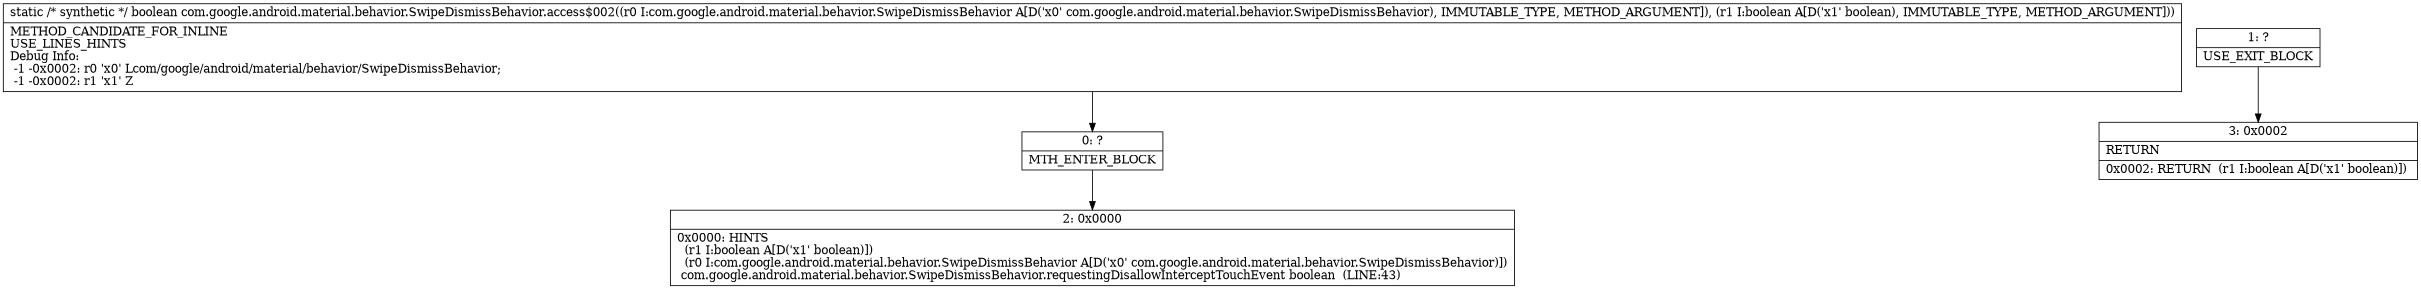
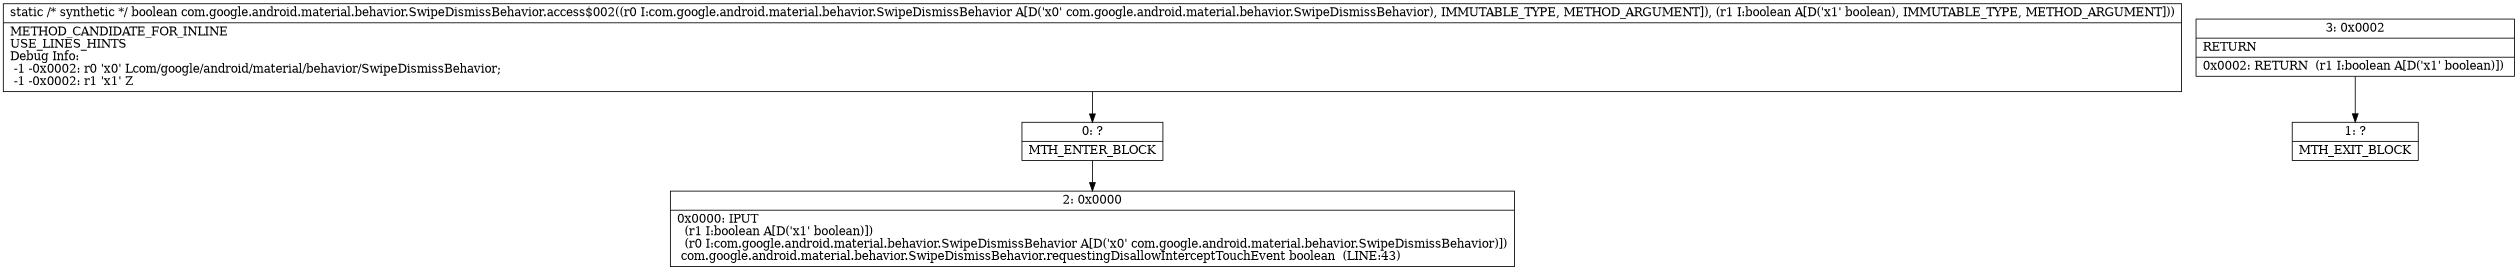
(2258, 57) -> (2355, 150)
(2258, 90) -> (2355, 95)
(727, 238) -> (721, 219)
